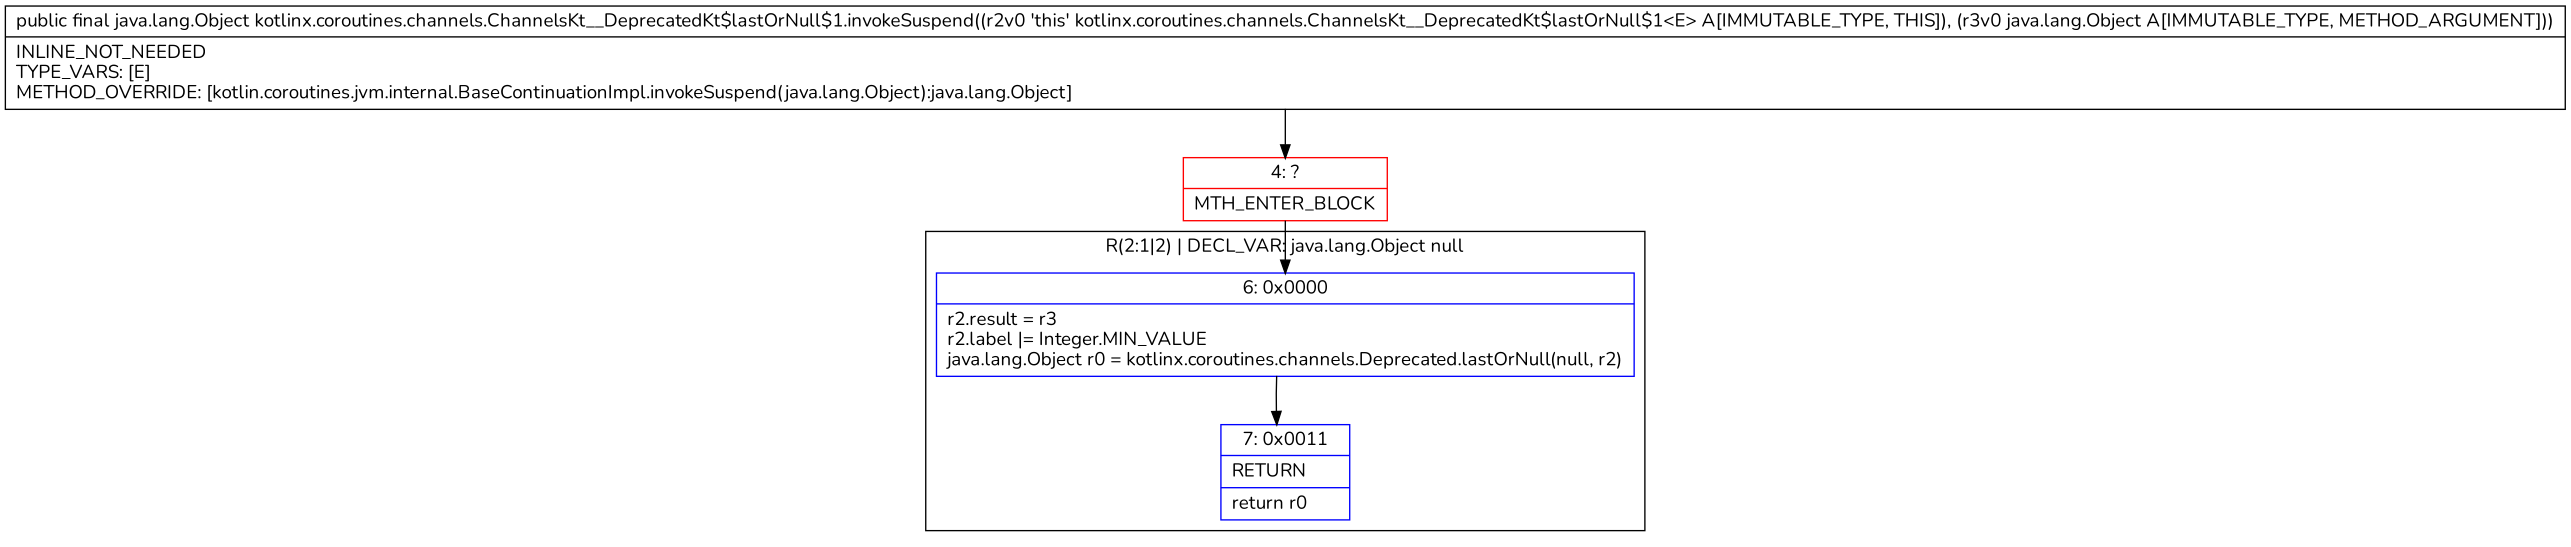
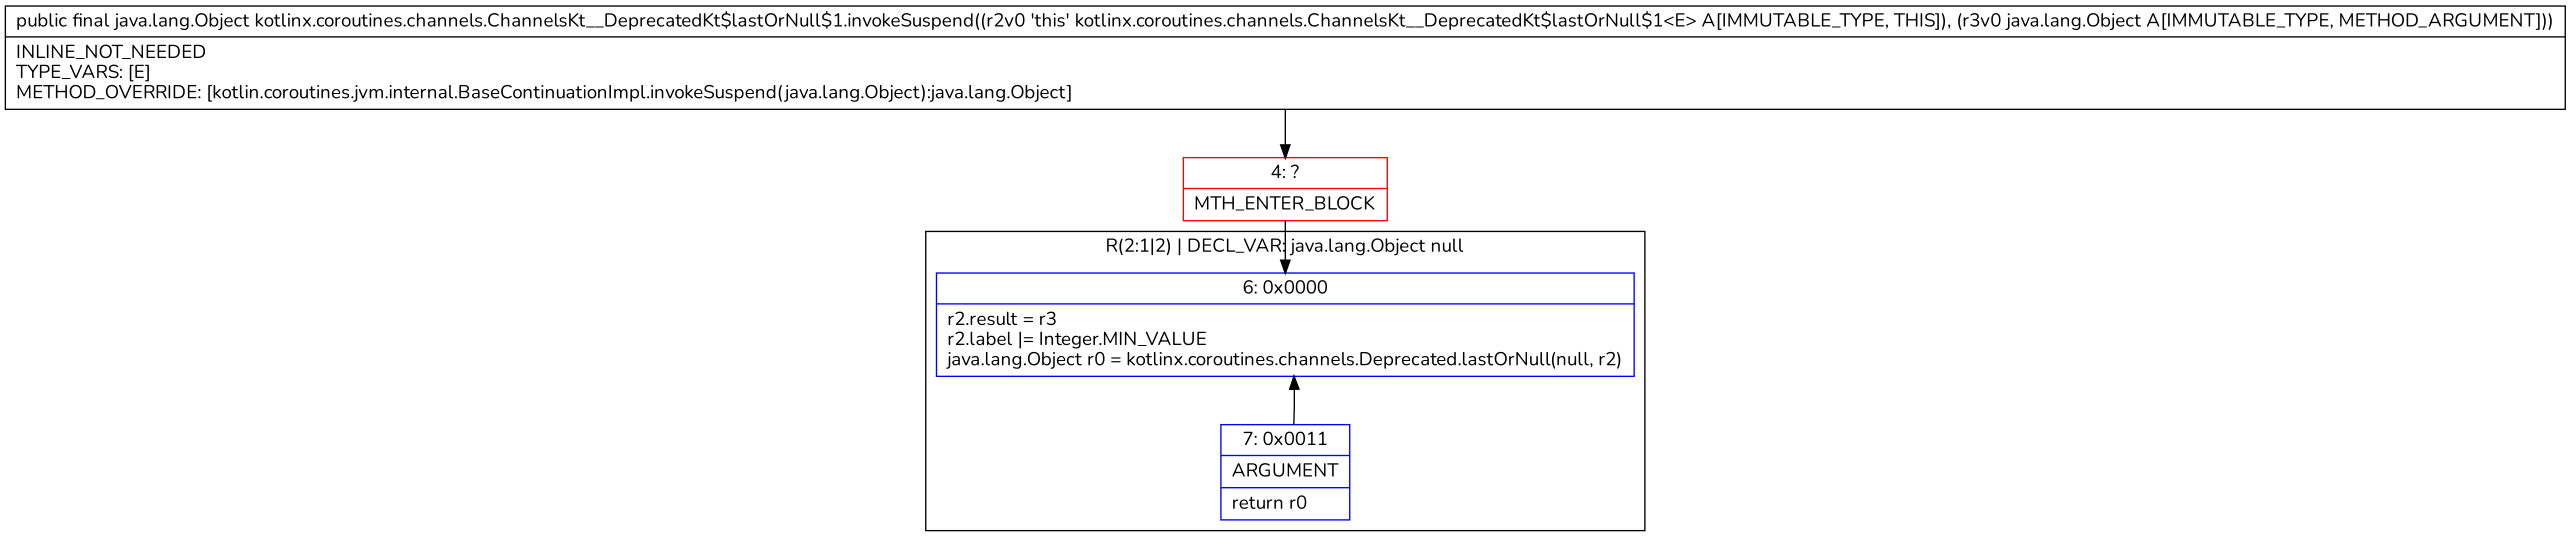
(1276, 394) -> (1294, 407)
(1269, 471) -> (1285, 471)
